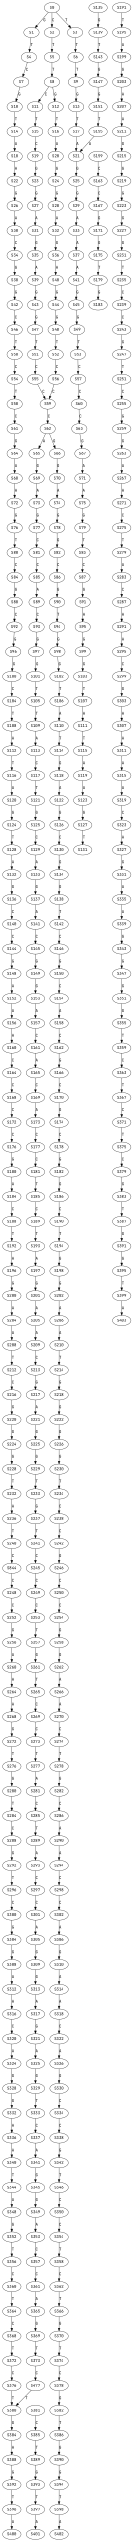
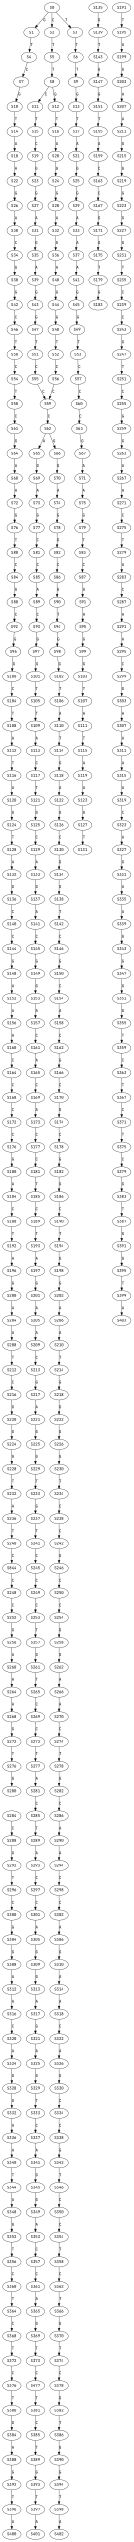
(88, 143) -> (98, 143)
(12, 1802) -> none
(25, 2397) -> (35, 2397)
